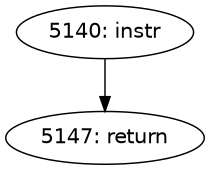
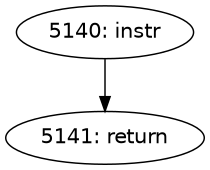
(105, 138) -> (105, 138)
